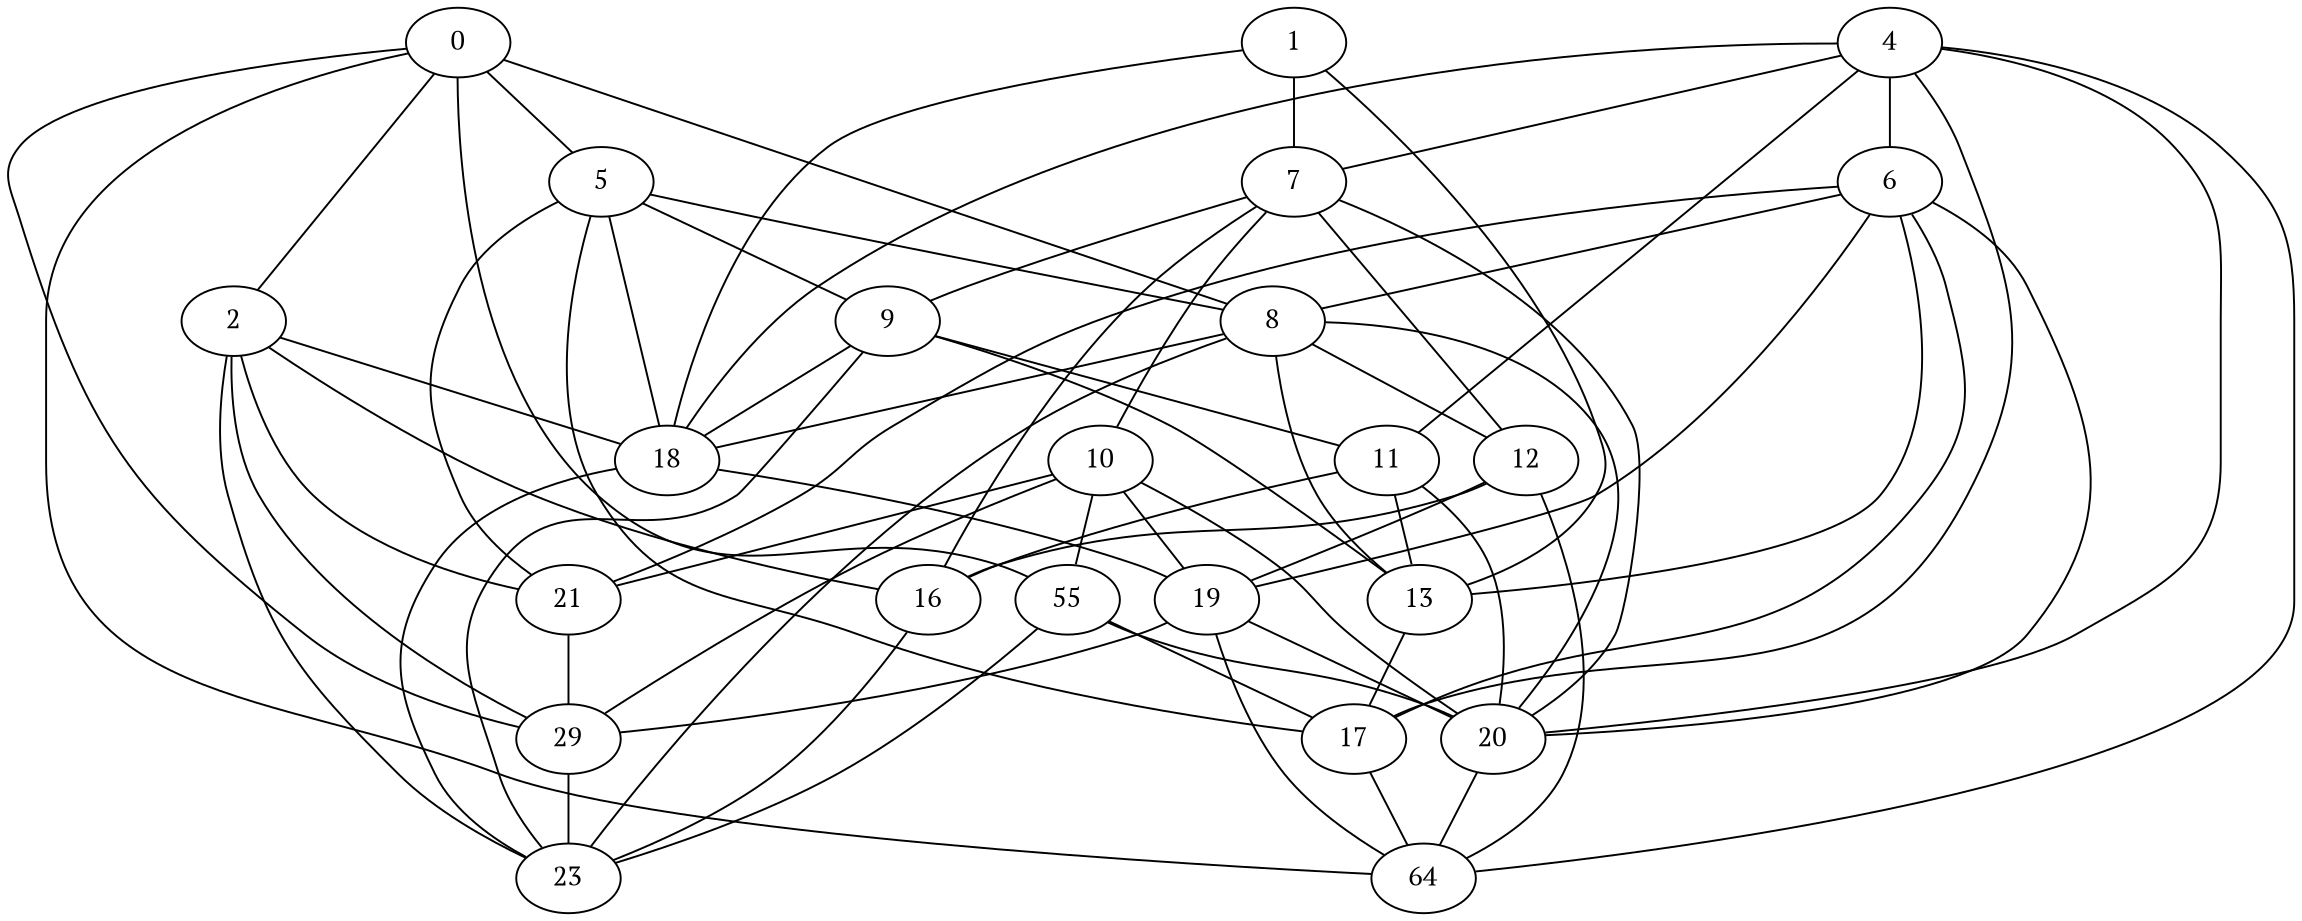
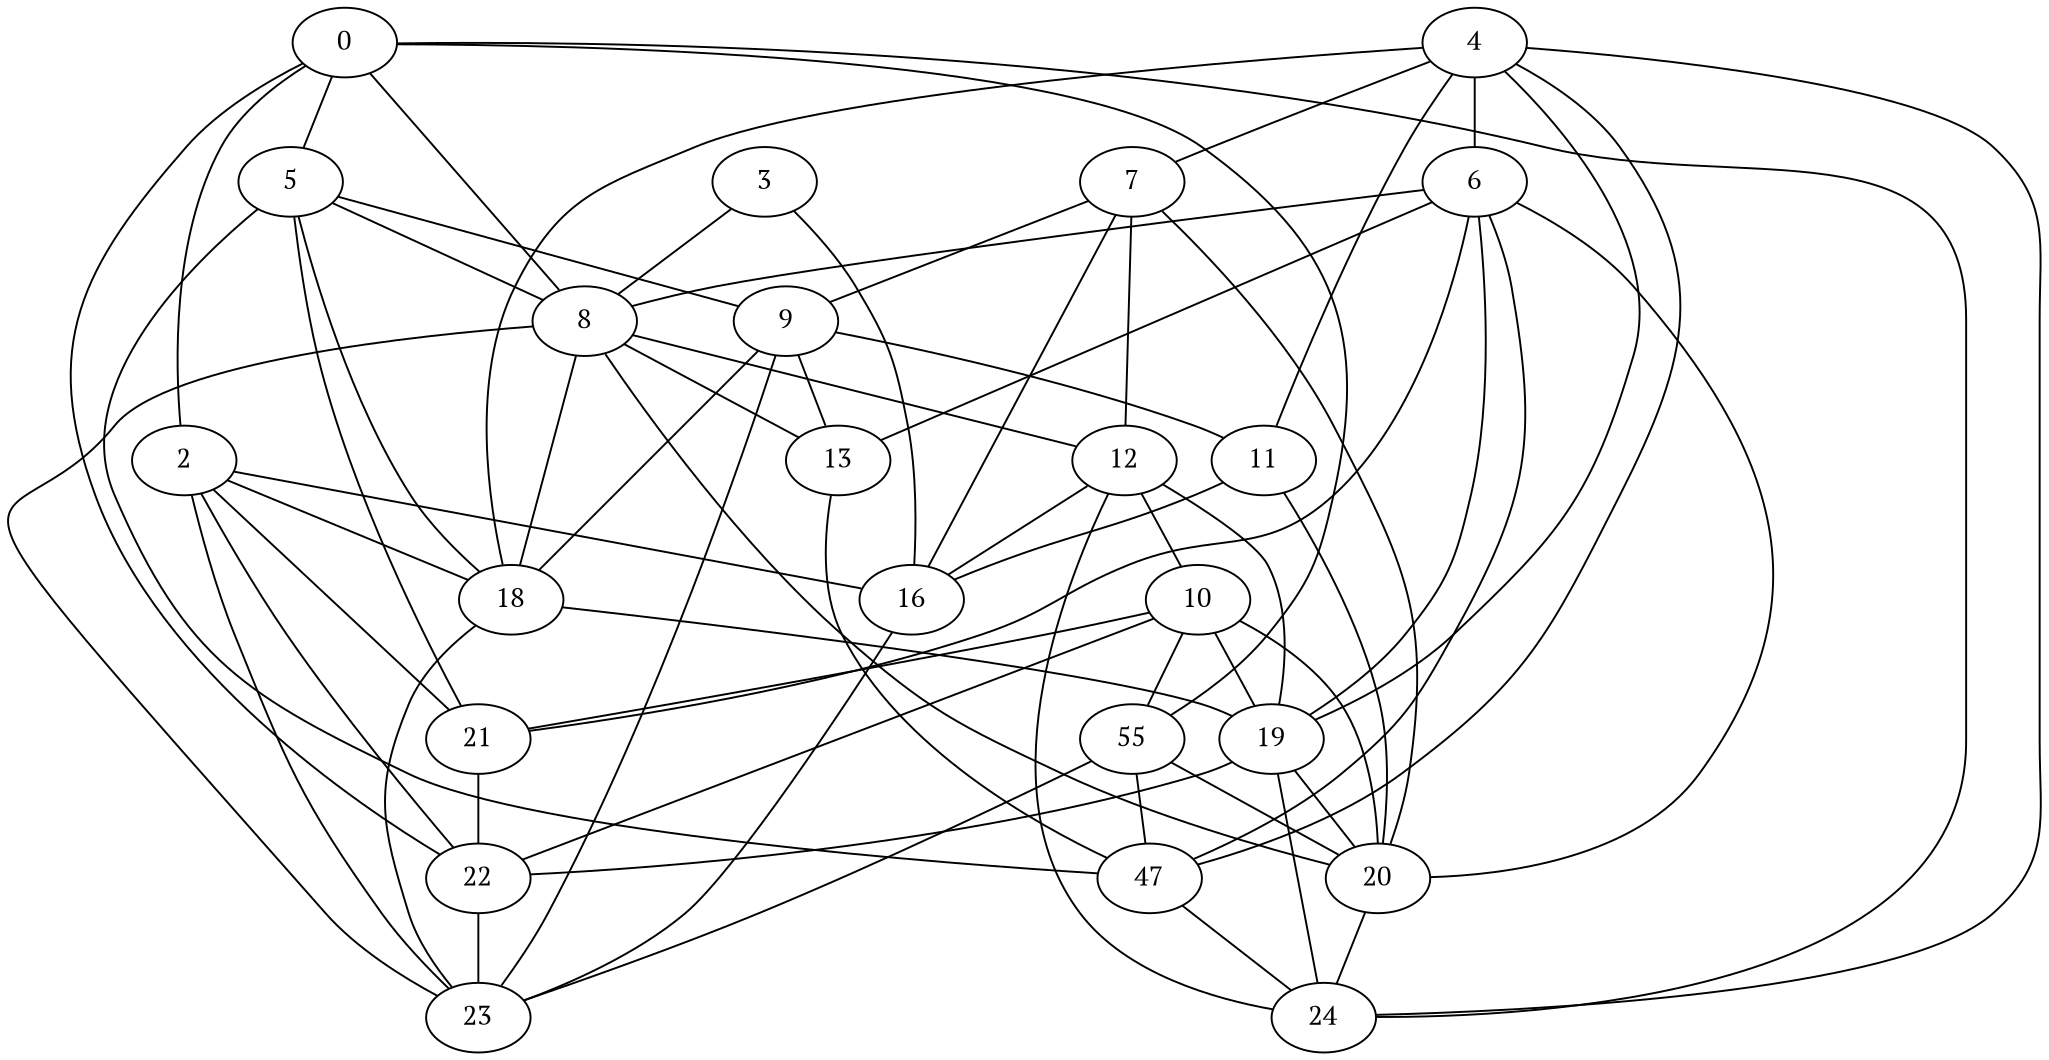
(1294, 43) -> none
none -> (765, 182)
(1184, 314) -> (1161, 530)
(1404, 532) -> none
(2192, 554) -> (1605, 438)
(568, 739) -> (478, 878)
(1354, 739) -> (1150, 878)
(1424, 878) -> (1324, 1018)
